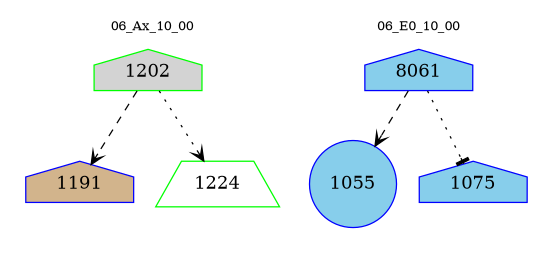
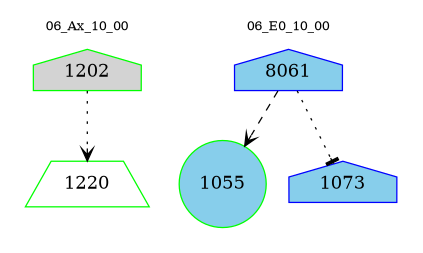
(80, 184) -> none
(218, 184) -> (87, 184)
(353, 184) -> (223, 184)
(473, 184) -> (343, 184)
